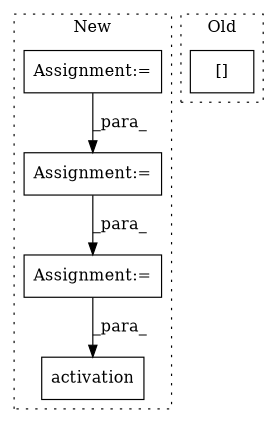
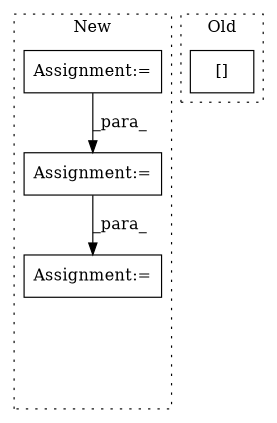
(93, 378) -> none
